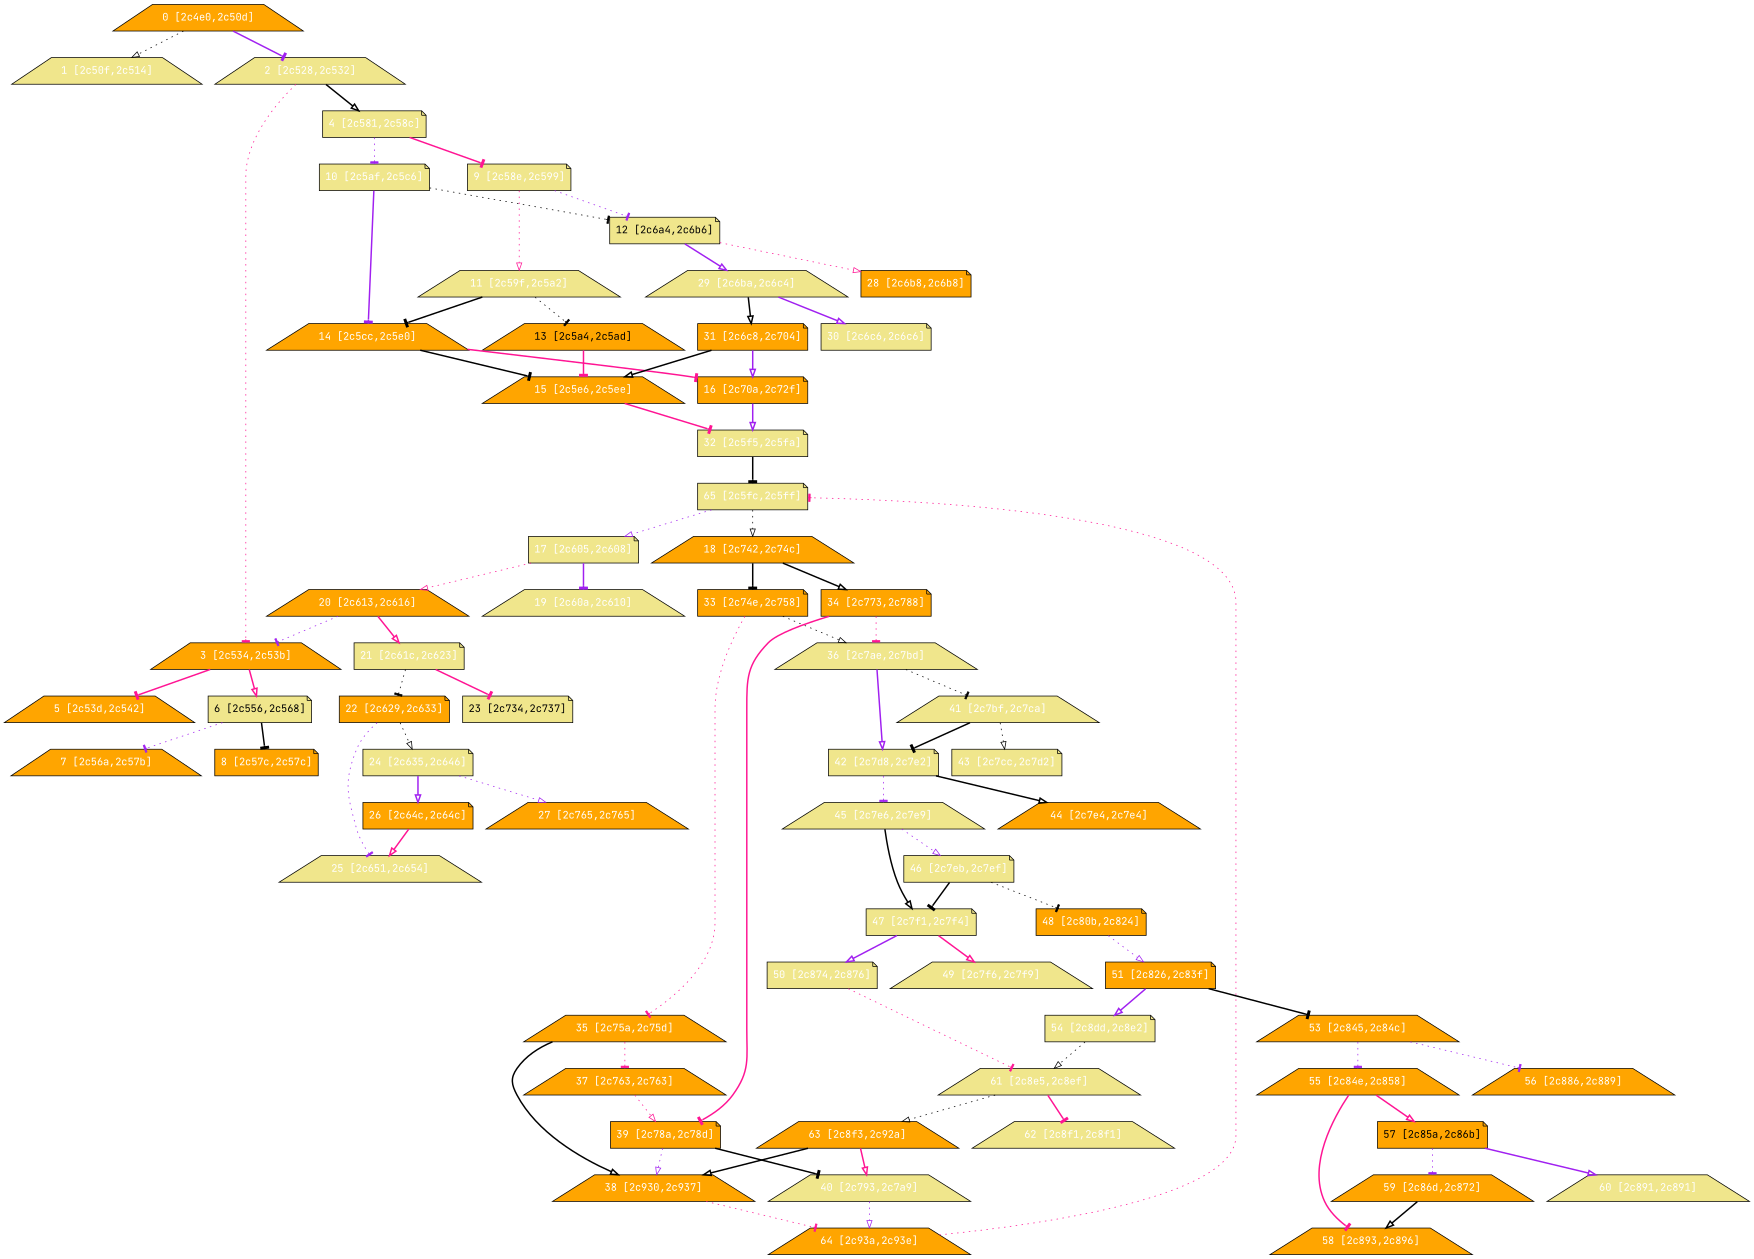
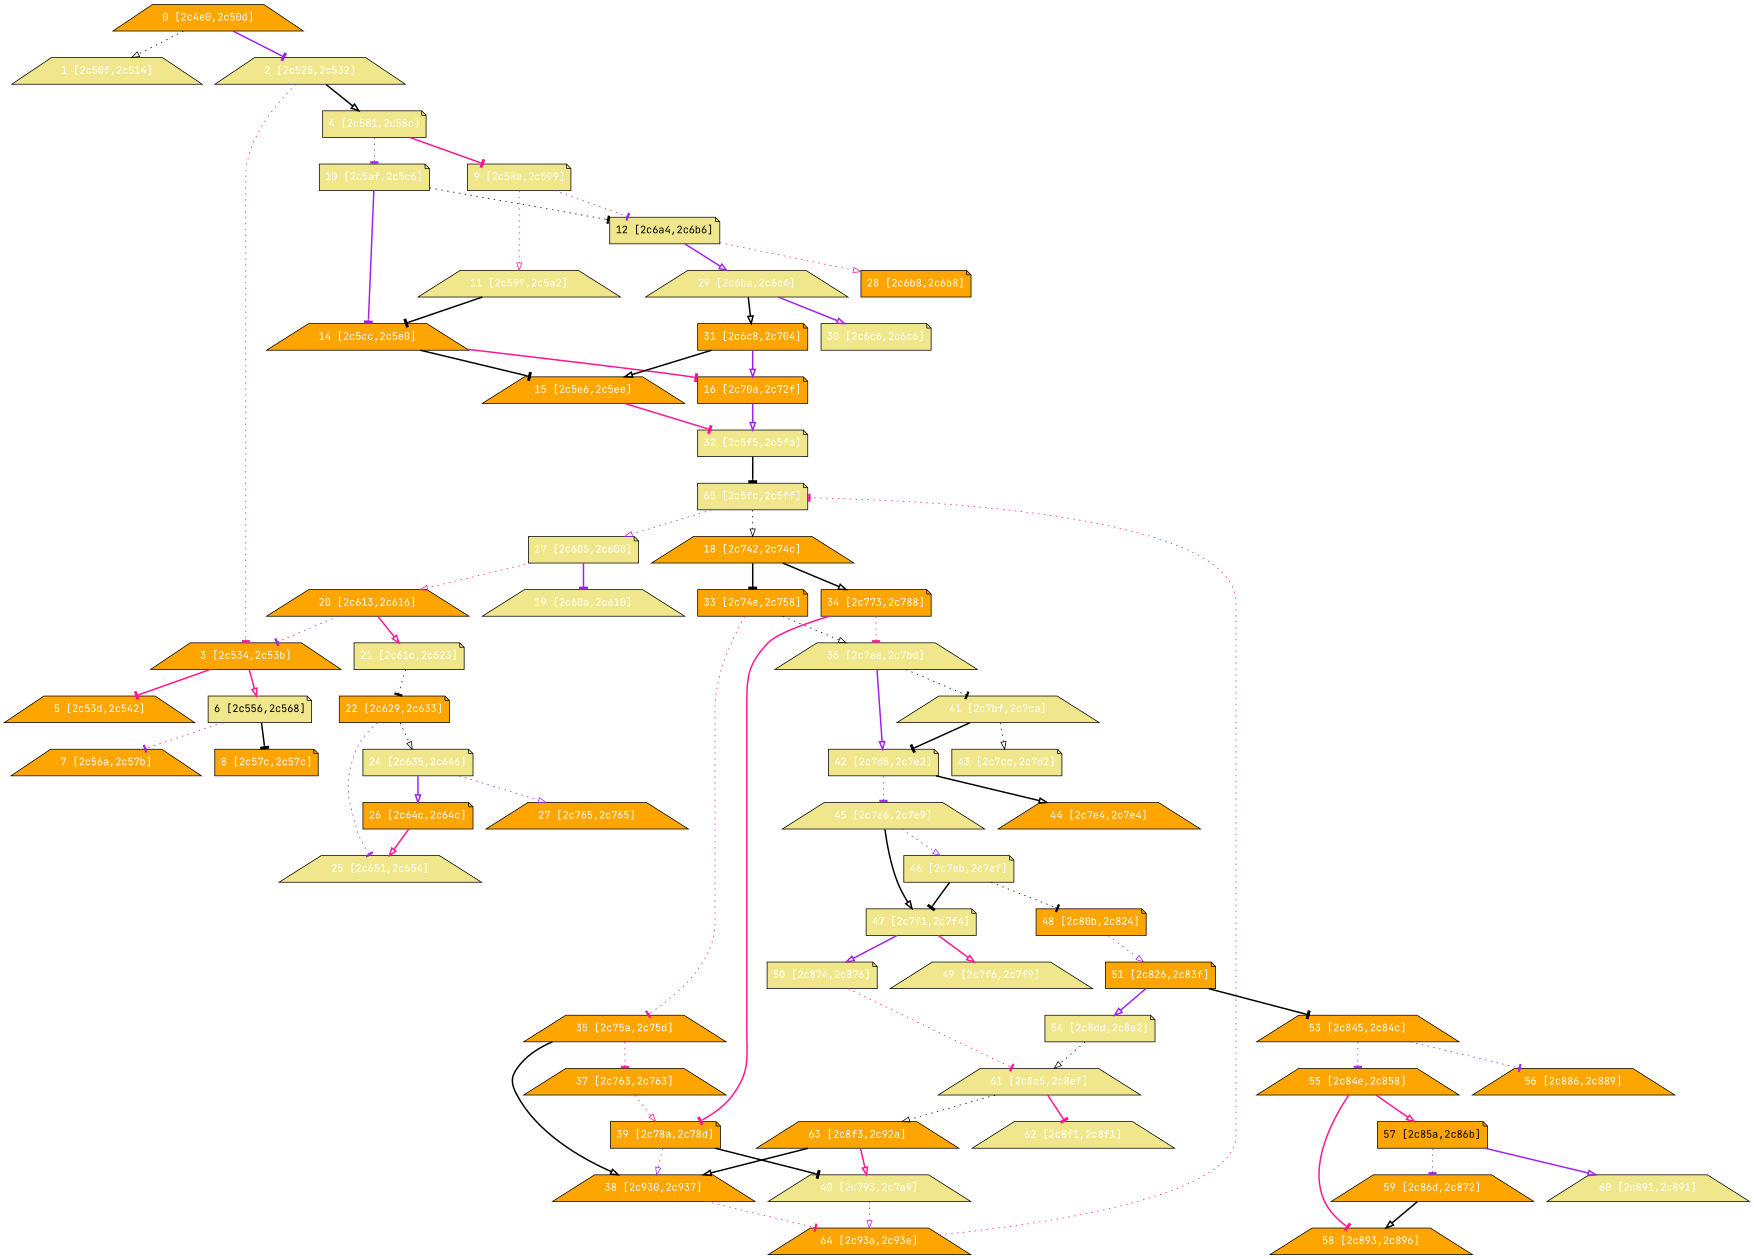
(583, 337) -> none
(518, 709) -> none
